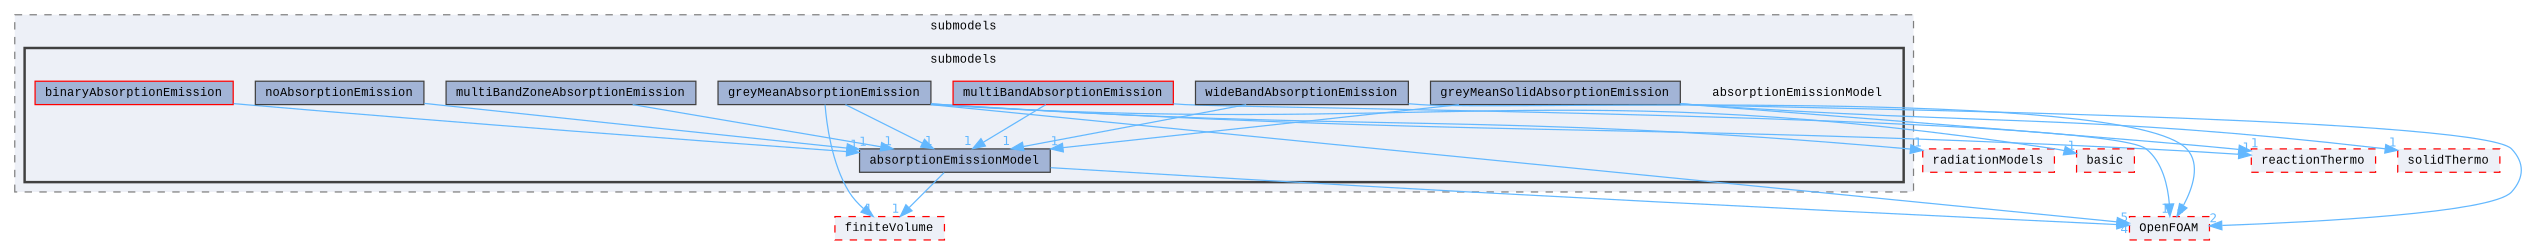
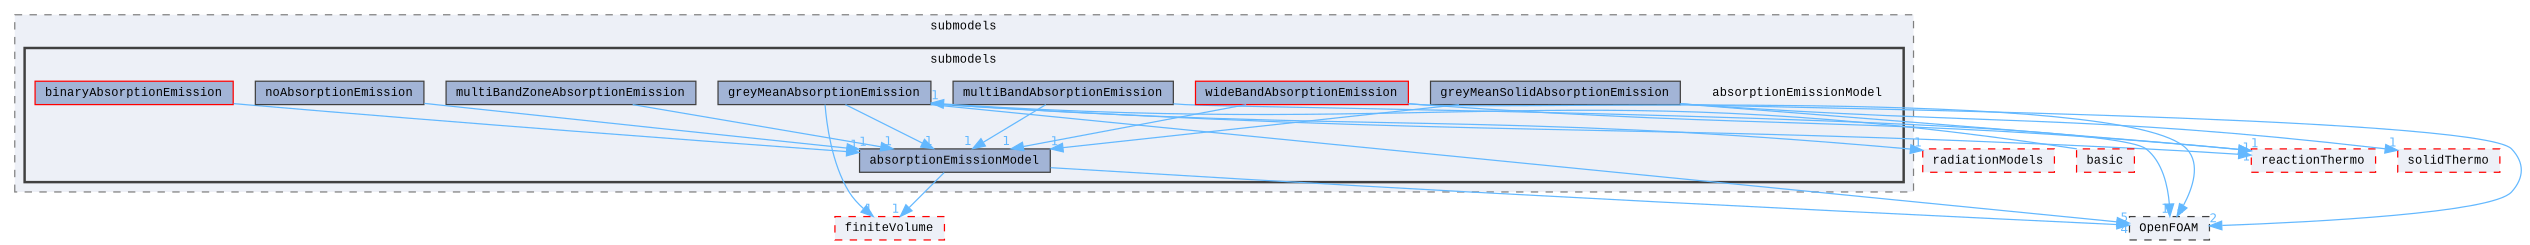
(1063, 93) -> (1063, 93)
(1302, 93) -> (1302, 93)
(1499, 111) -> (1511, 111)
none -> (1824, 124)
(2169, 228) -> (2169, 228)
